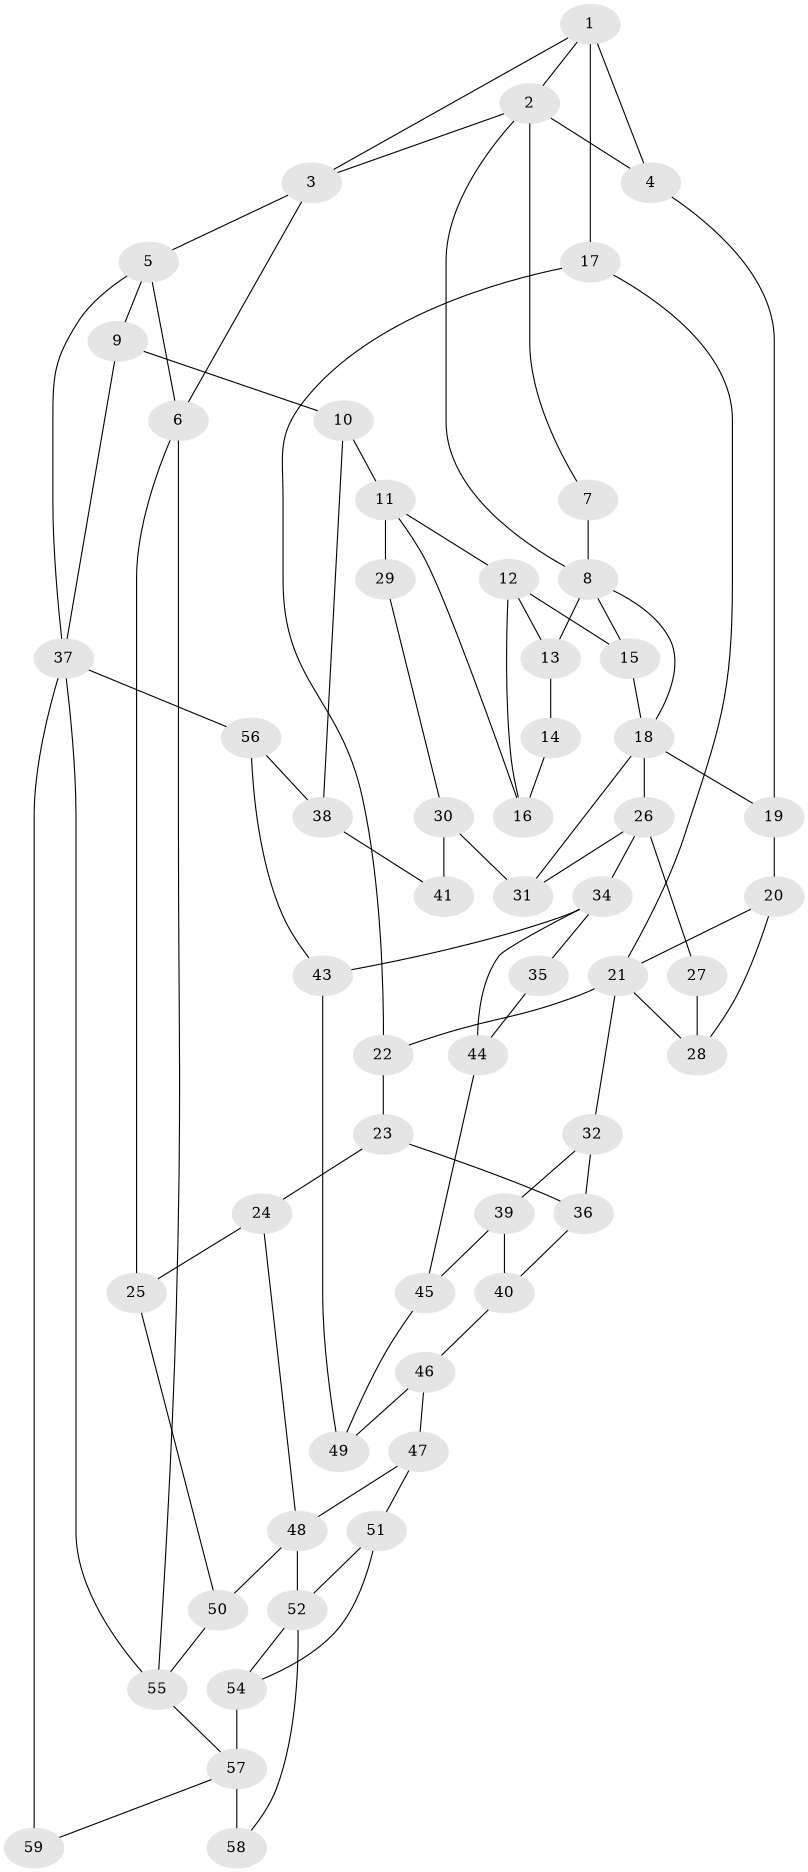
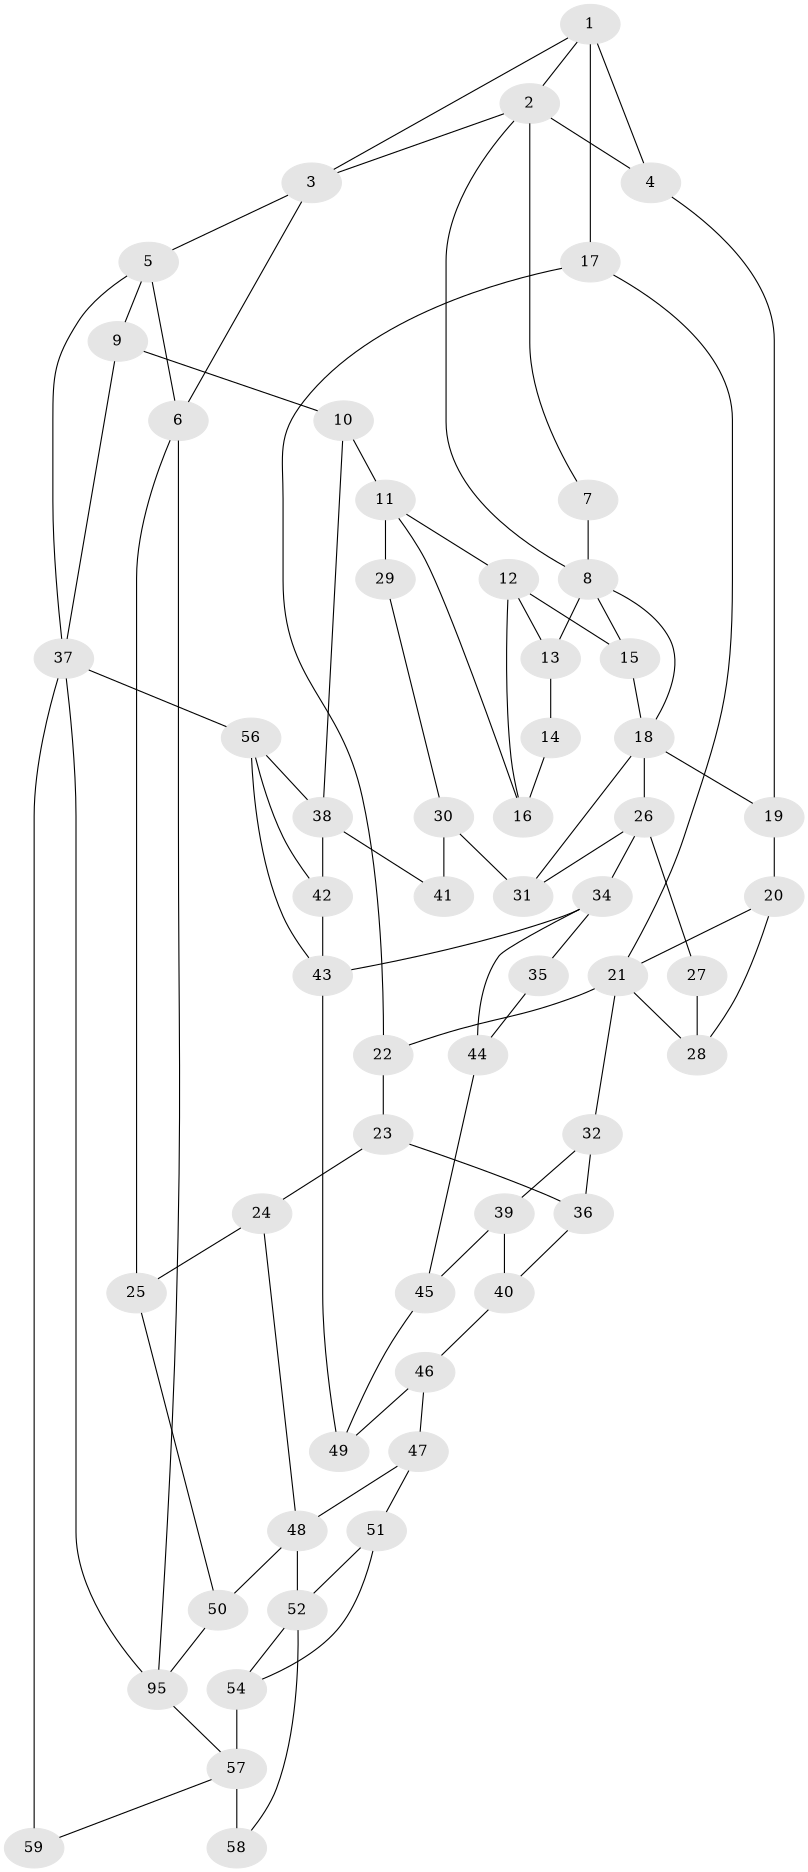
none -> (323, 897)
(157, 1690) -> (157, 1690)
